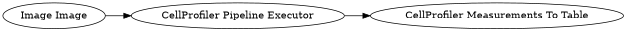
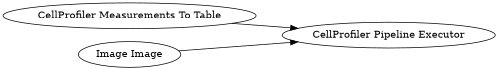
(354, 16) -> (261, 26)
